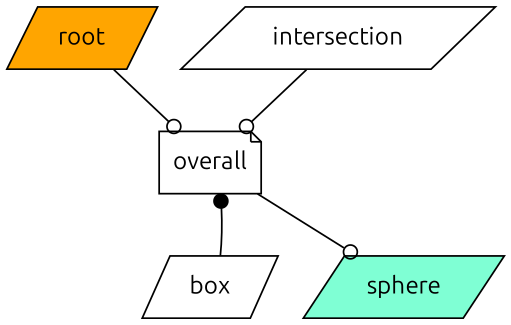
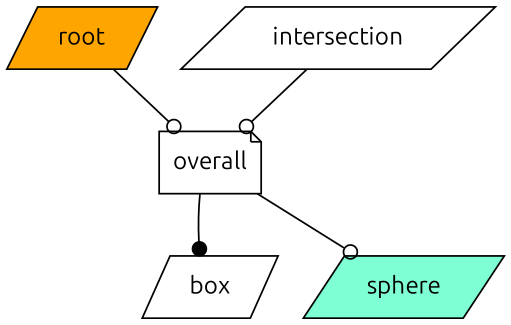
(222, 232) -> (199, 218)
